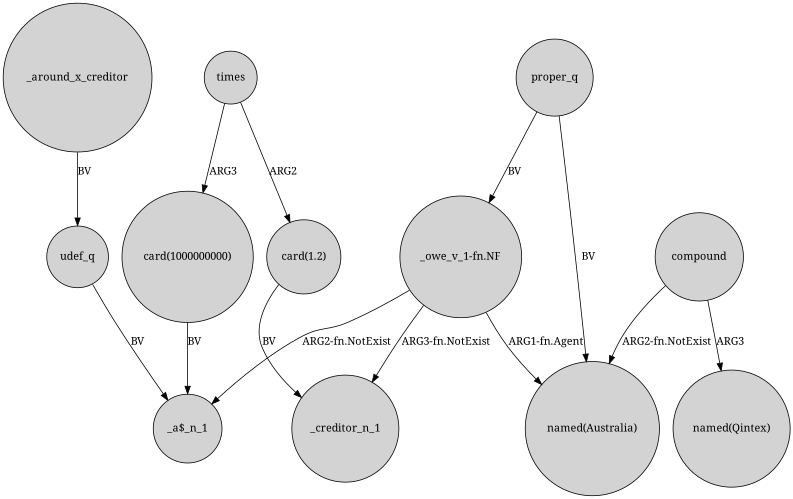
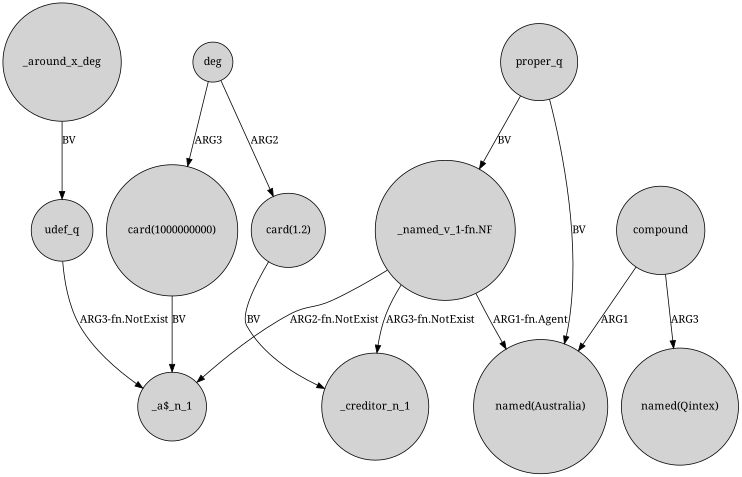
(78, 78) -> (62, 62)
(231, 78) -> (213, 62)
(461, 257) -> (445, 230)
(138, 342) -> (124, 320)
(667, 342) -> (615, 320)
